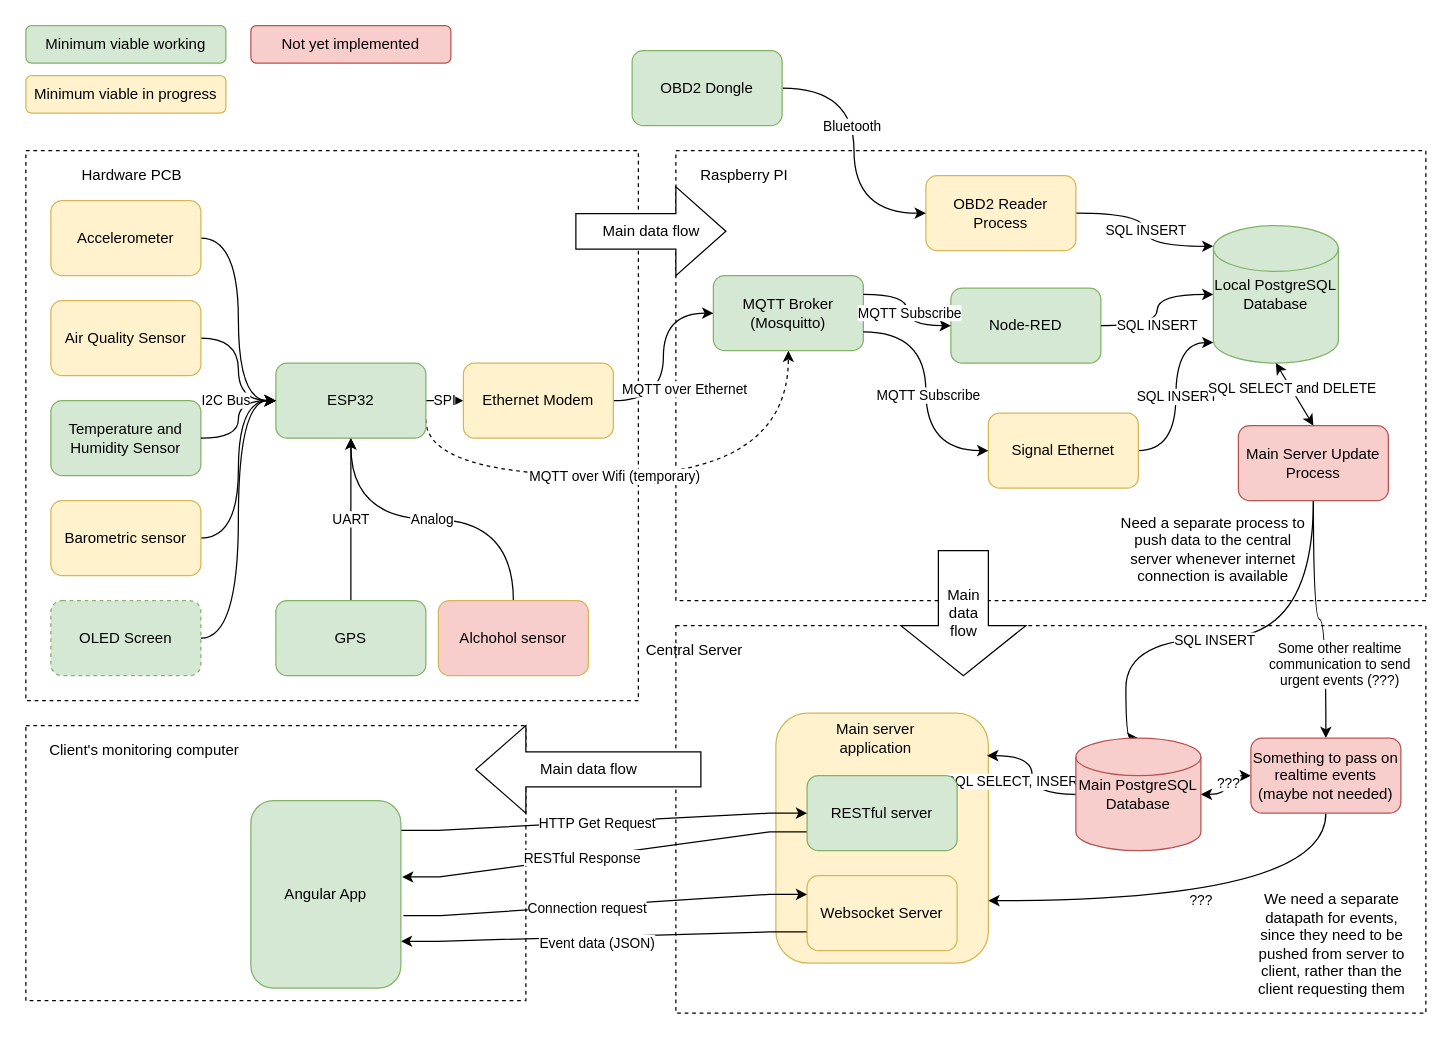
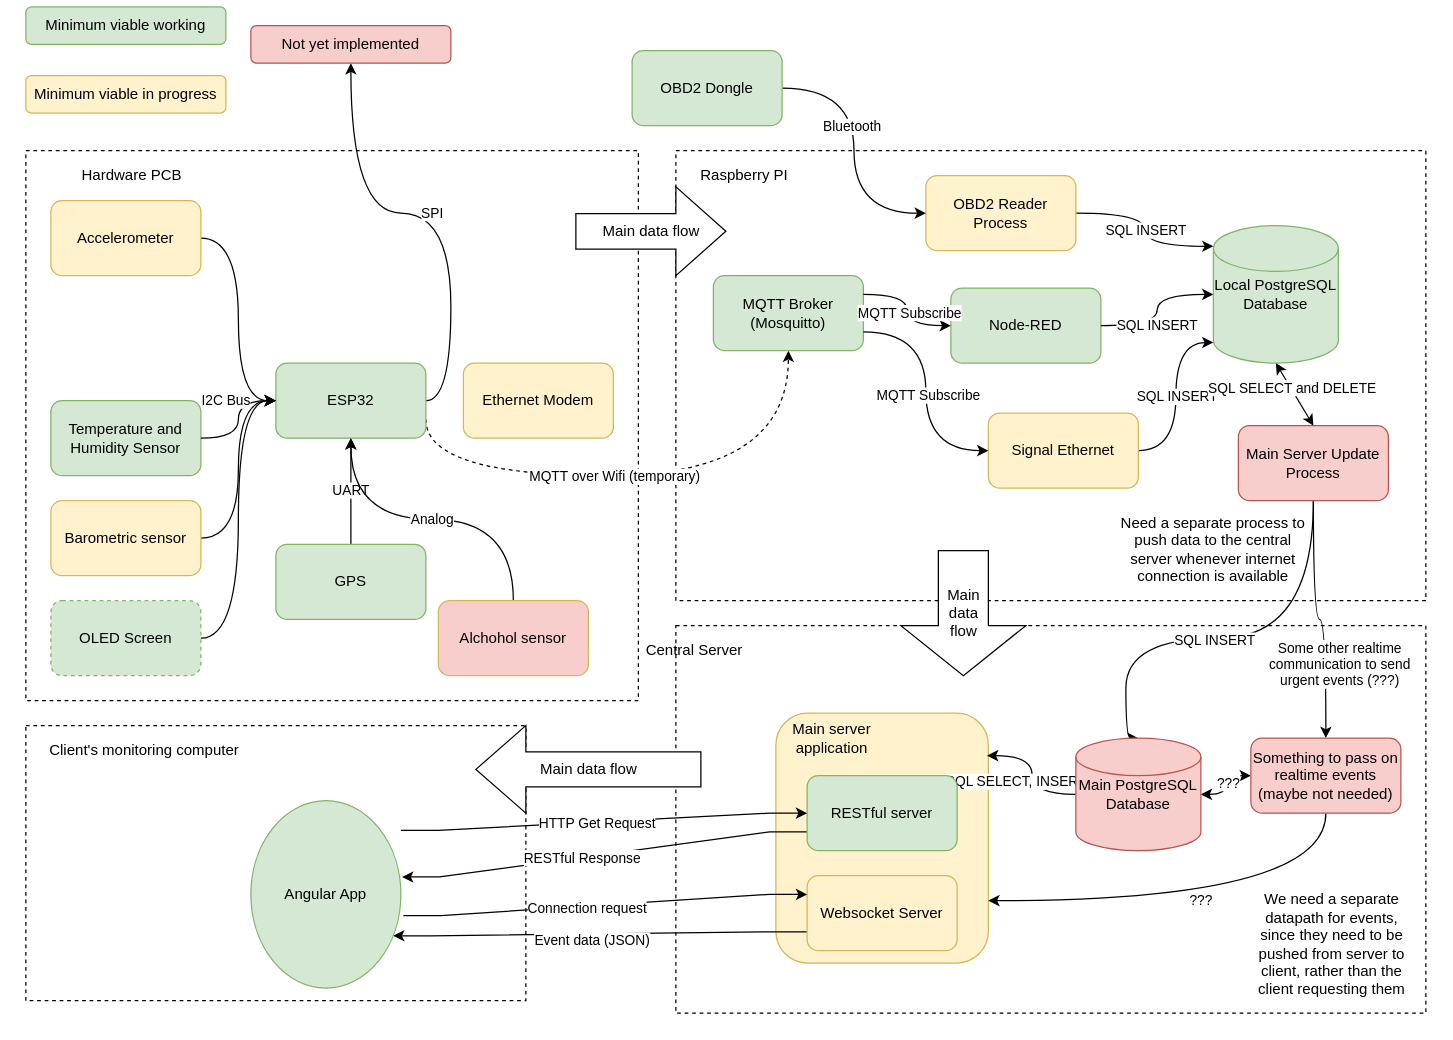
(126, 44) -> (126, 26)
(126, 338) -> none
(237, 359) -> none
(663, 360) -> none
(441, 401) -> (428, 223)
(351, 638) -> (351, 582)
(876, 738) -> (832, 738)
(326, 894) -> (326, 894)
